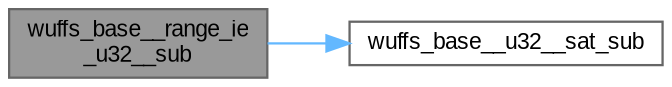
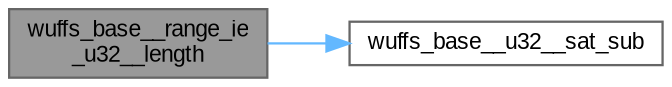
(138, 43) -> (138, 43)
